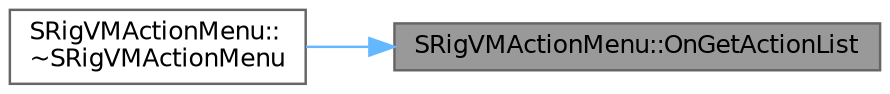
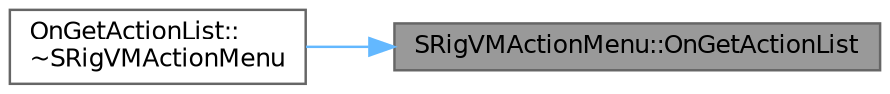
(158, 47) -> (158, 47)
